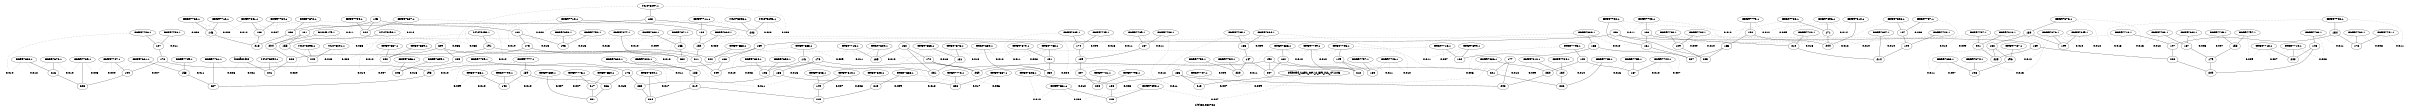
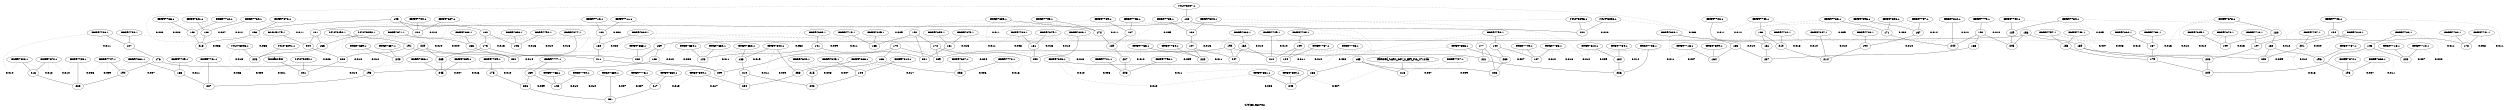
(1716, 53) -> (1996, 40)
(633, 79) -> (785, 61)
